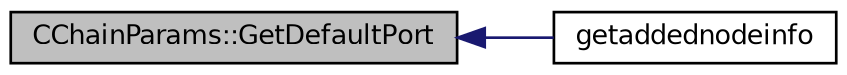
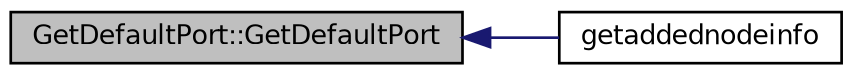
(234, 38) -> (237, 38)
